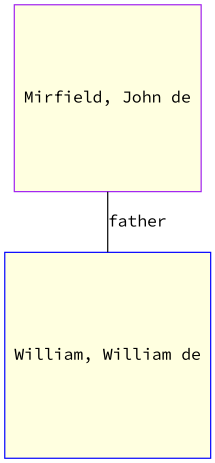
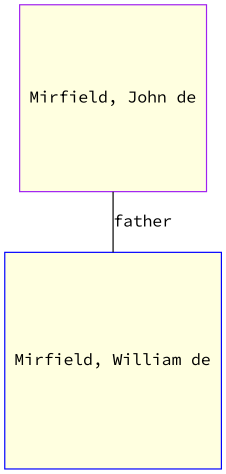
(108, 355) -> (113, 361)
